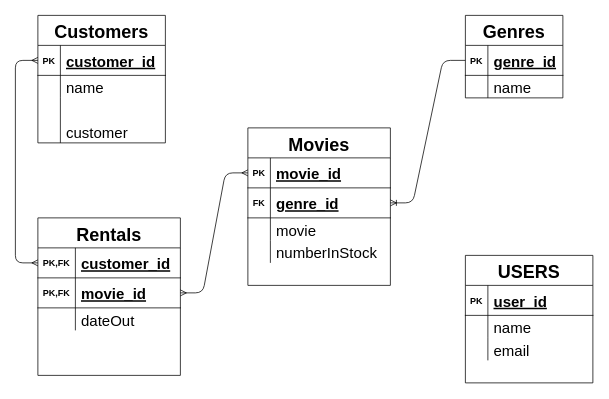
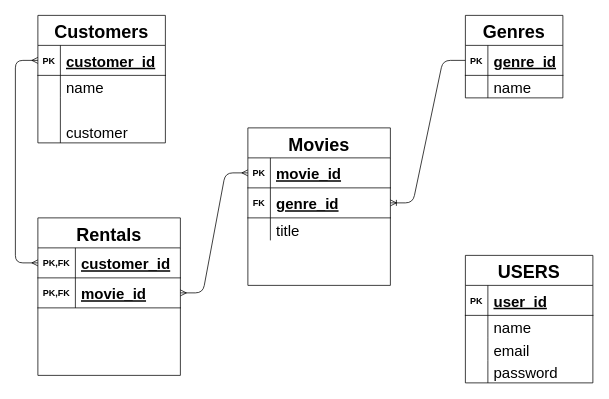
(295, 231) -> (293, 231)
(330, 252) -> none
(128, 319) -> none
none -> (540, 372)
